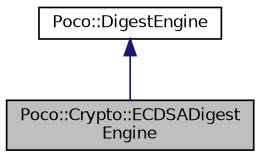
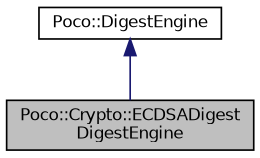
(130, 125) -> (130, 125)
